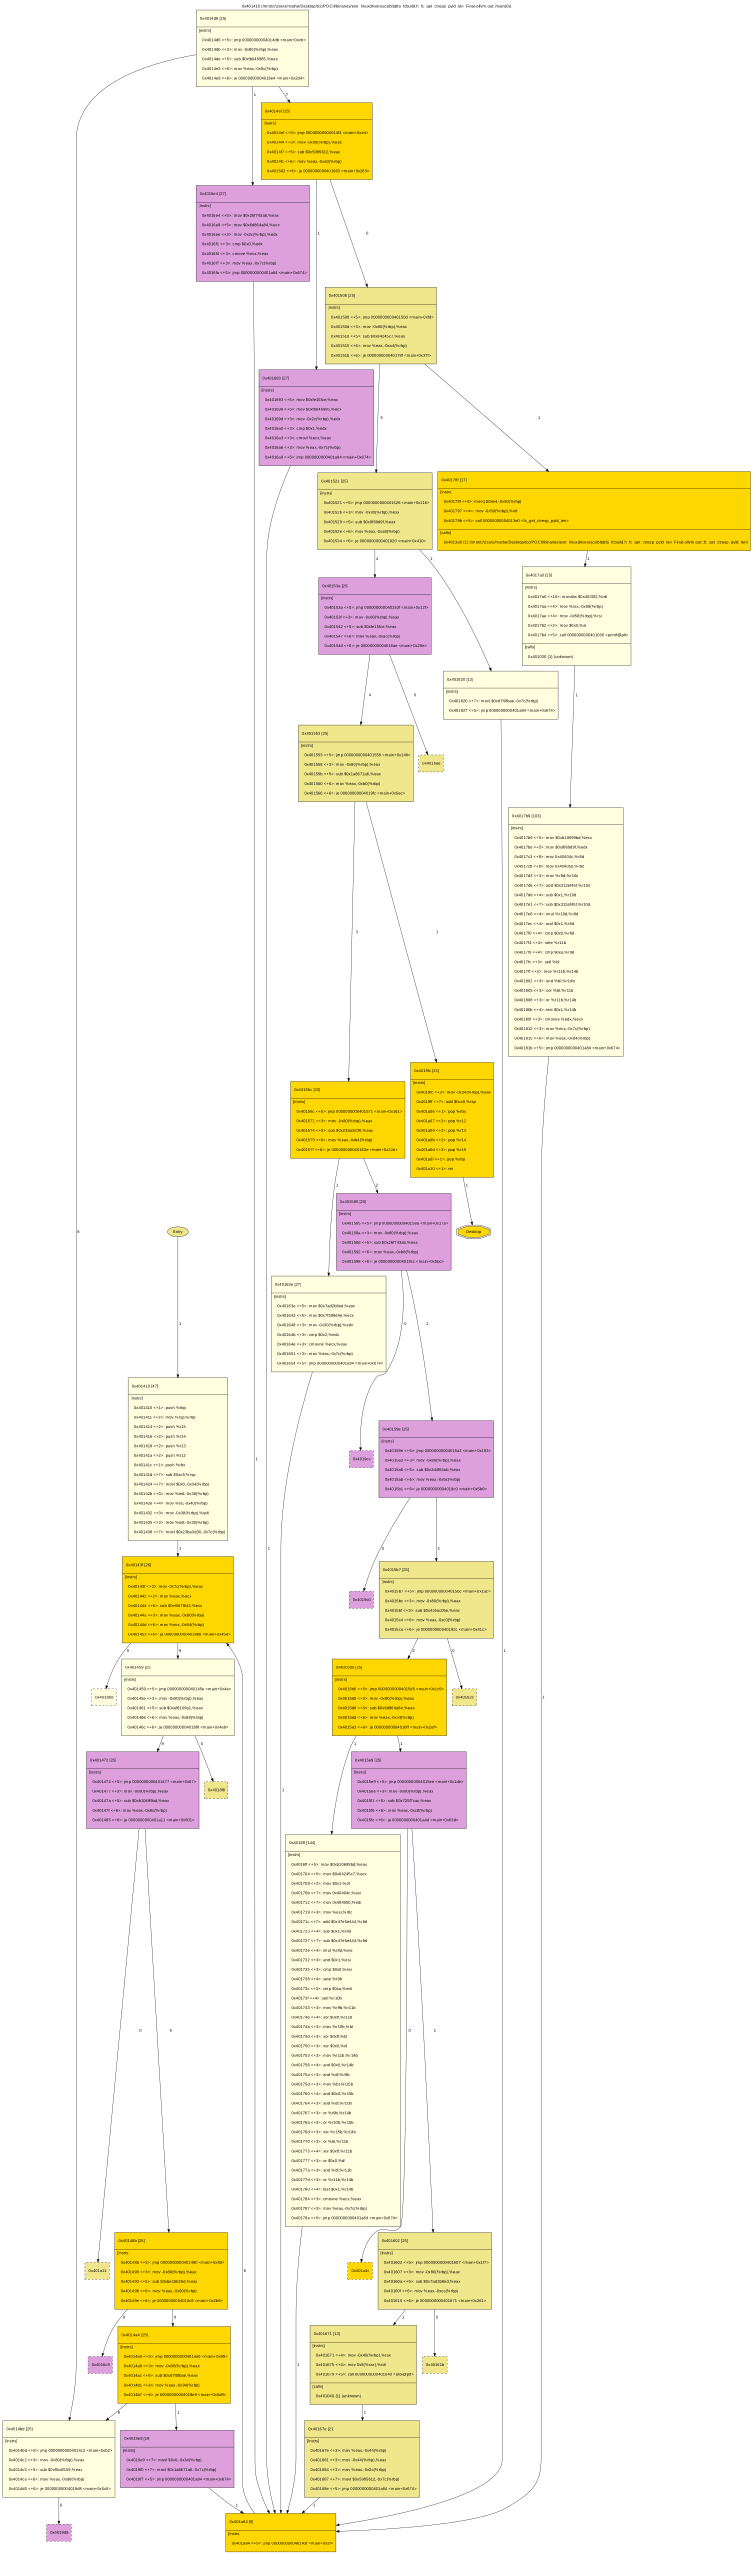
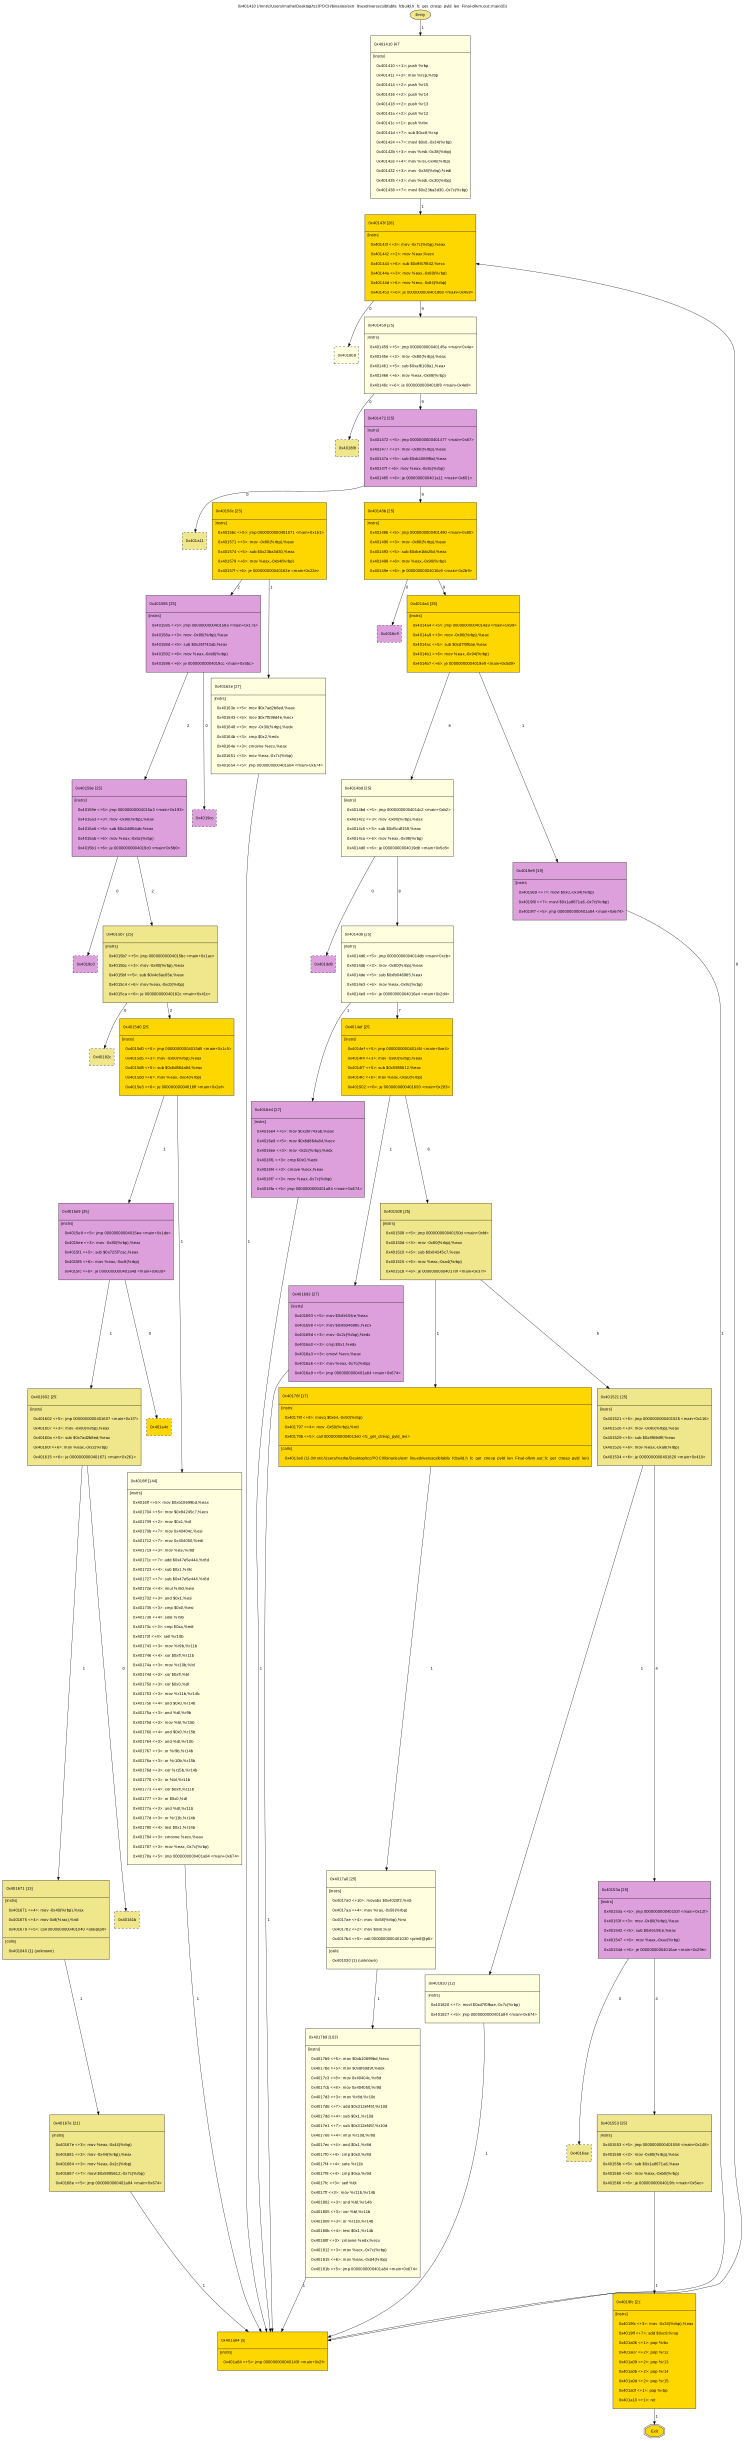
(352, 940) -> none
(76, 1199) -> (397, 890)
(474, 1232) -> (654, 2431)
